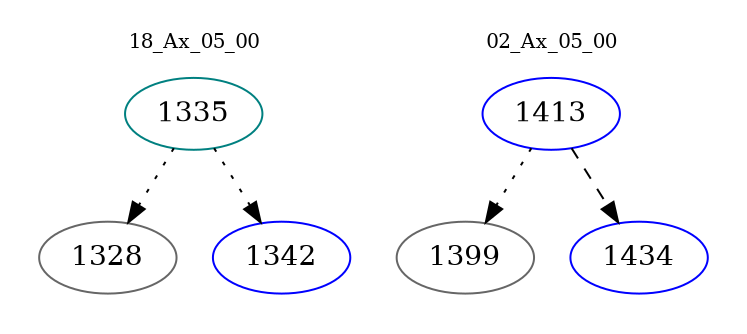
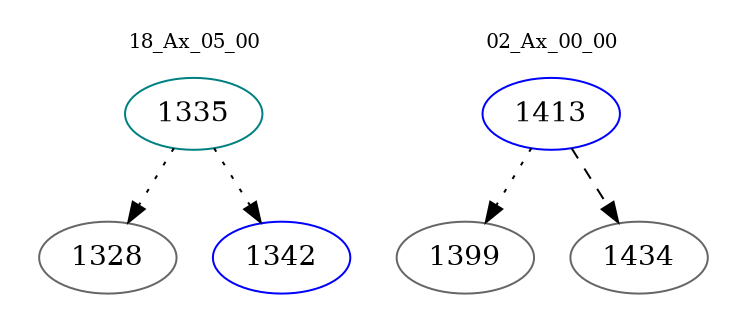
(552, 43) -> (552, 43)
(639, 258) -> (639, 258)
